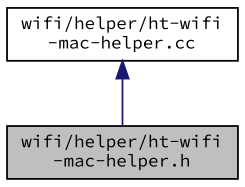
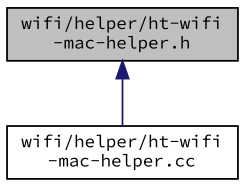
(122, 103) -> (122, 103)
